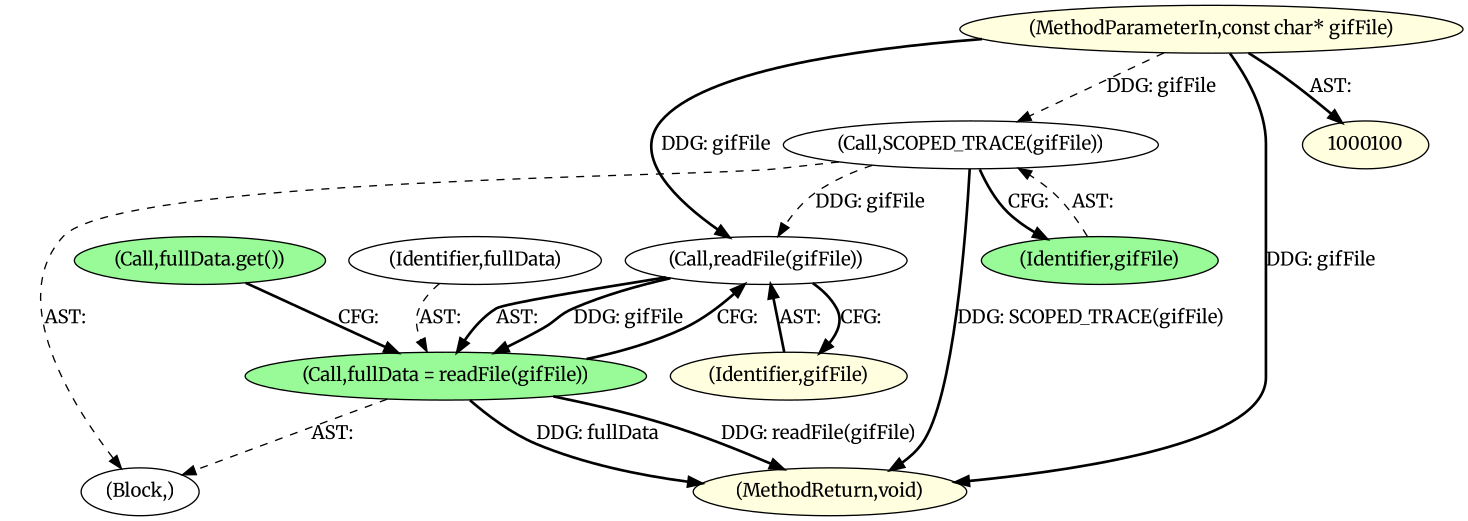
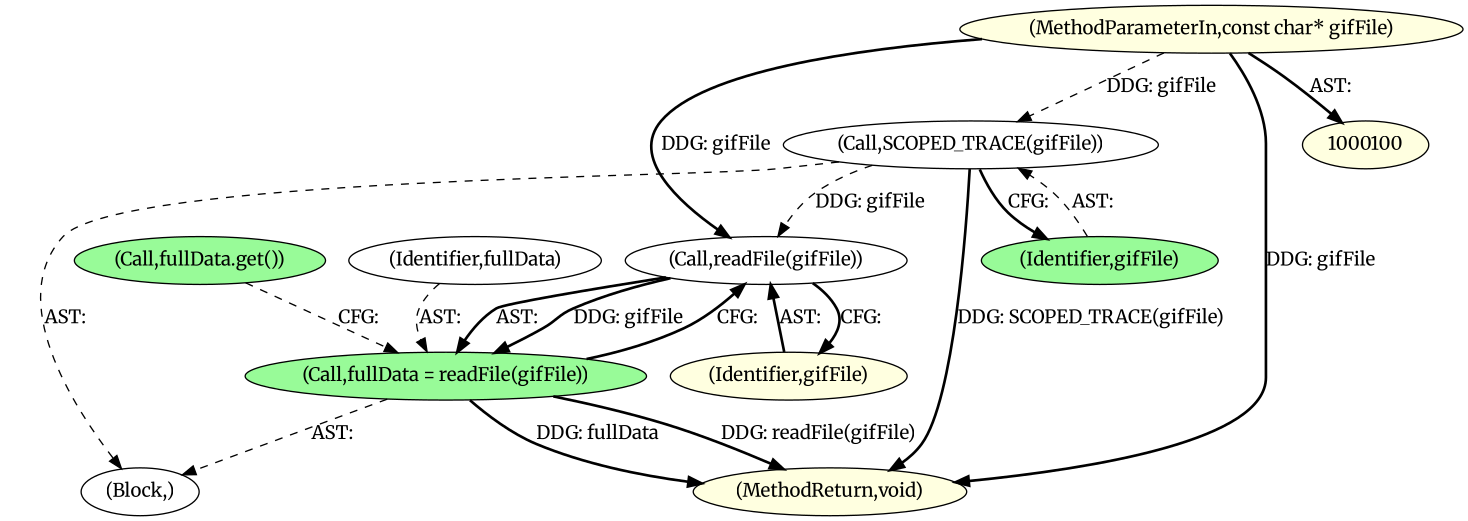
(316, 315) -> (316, 315)
